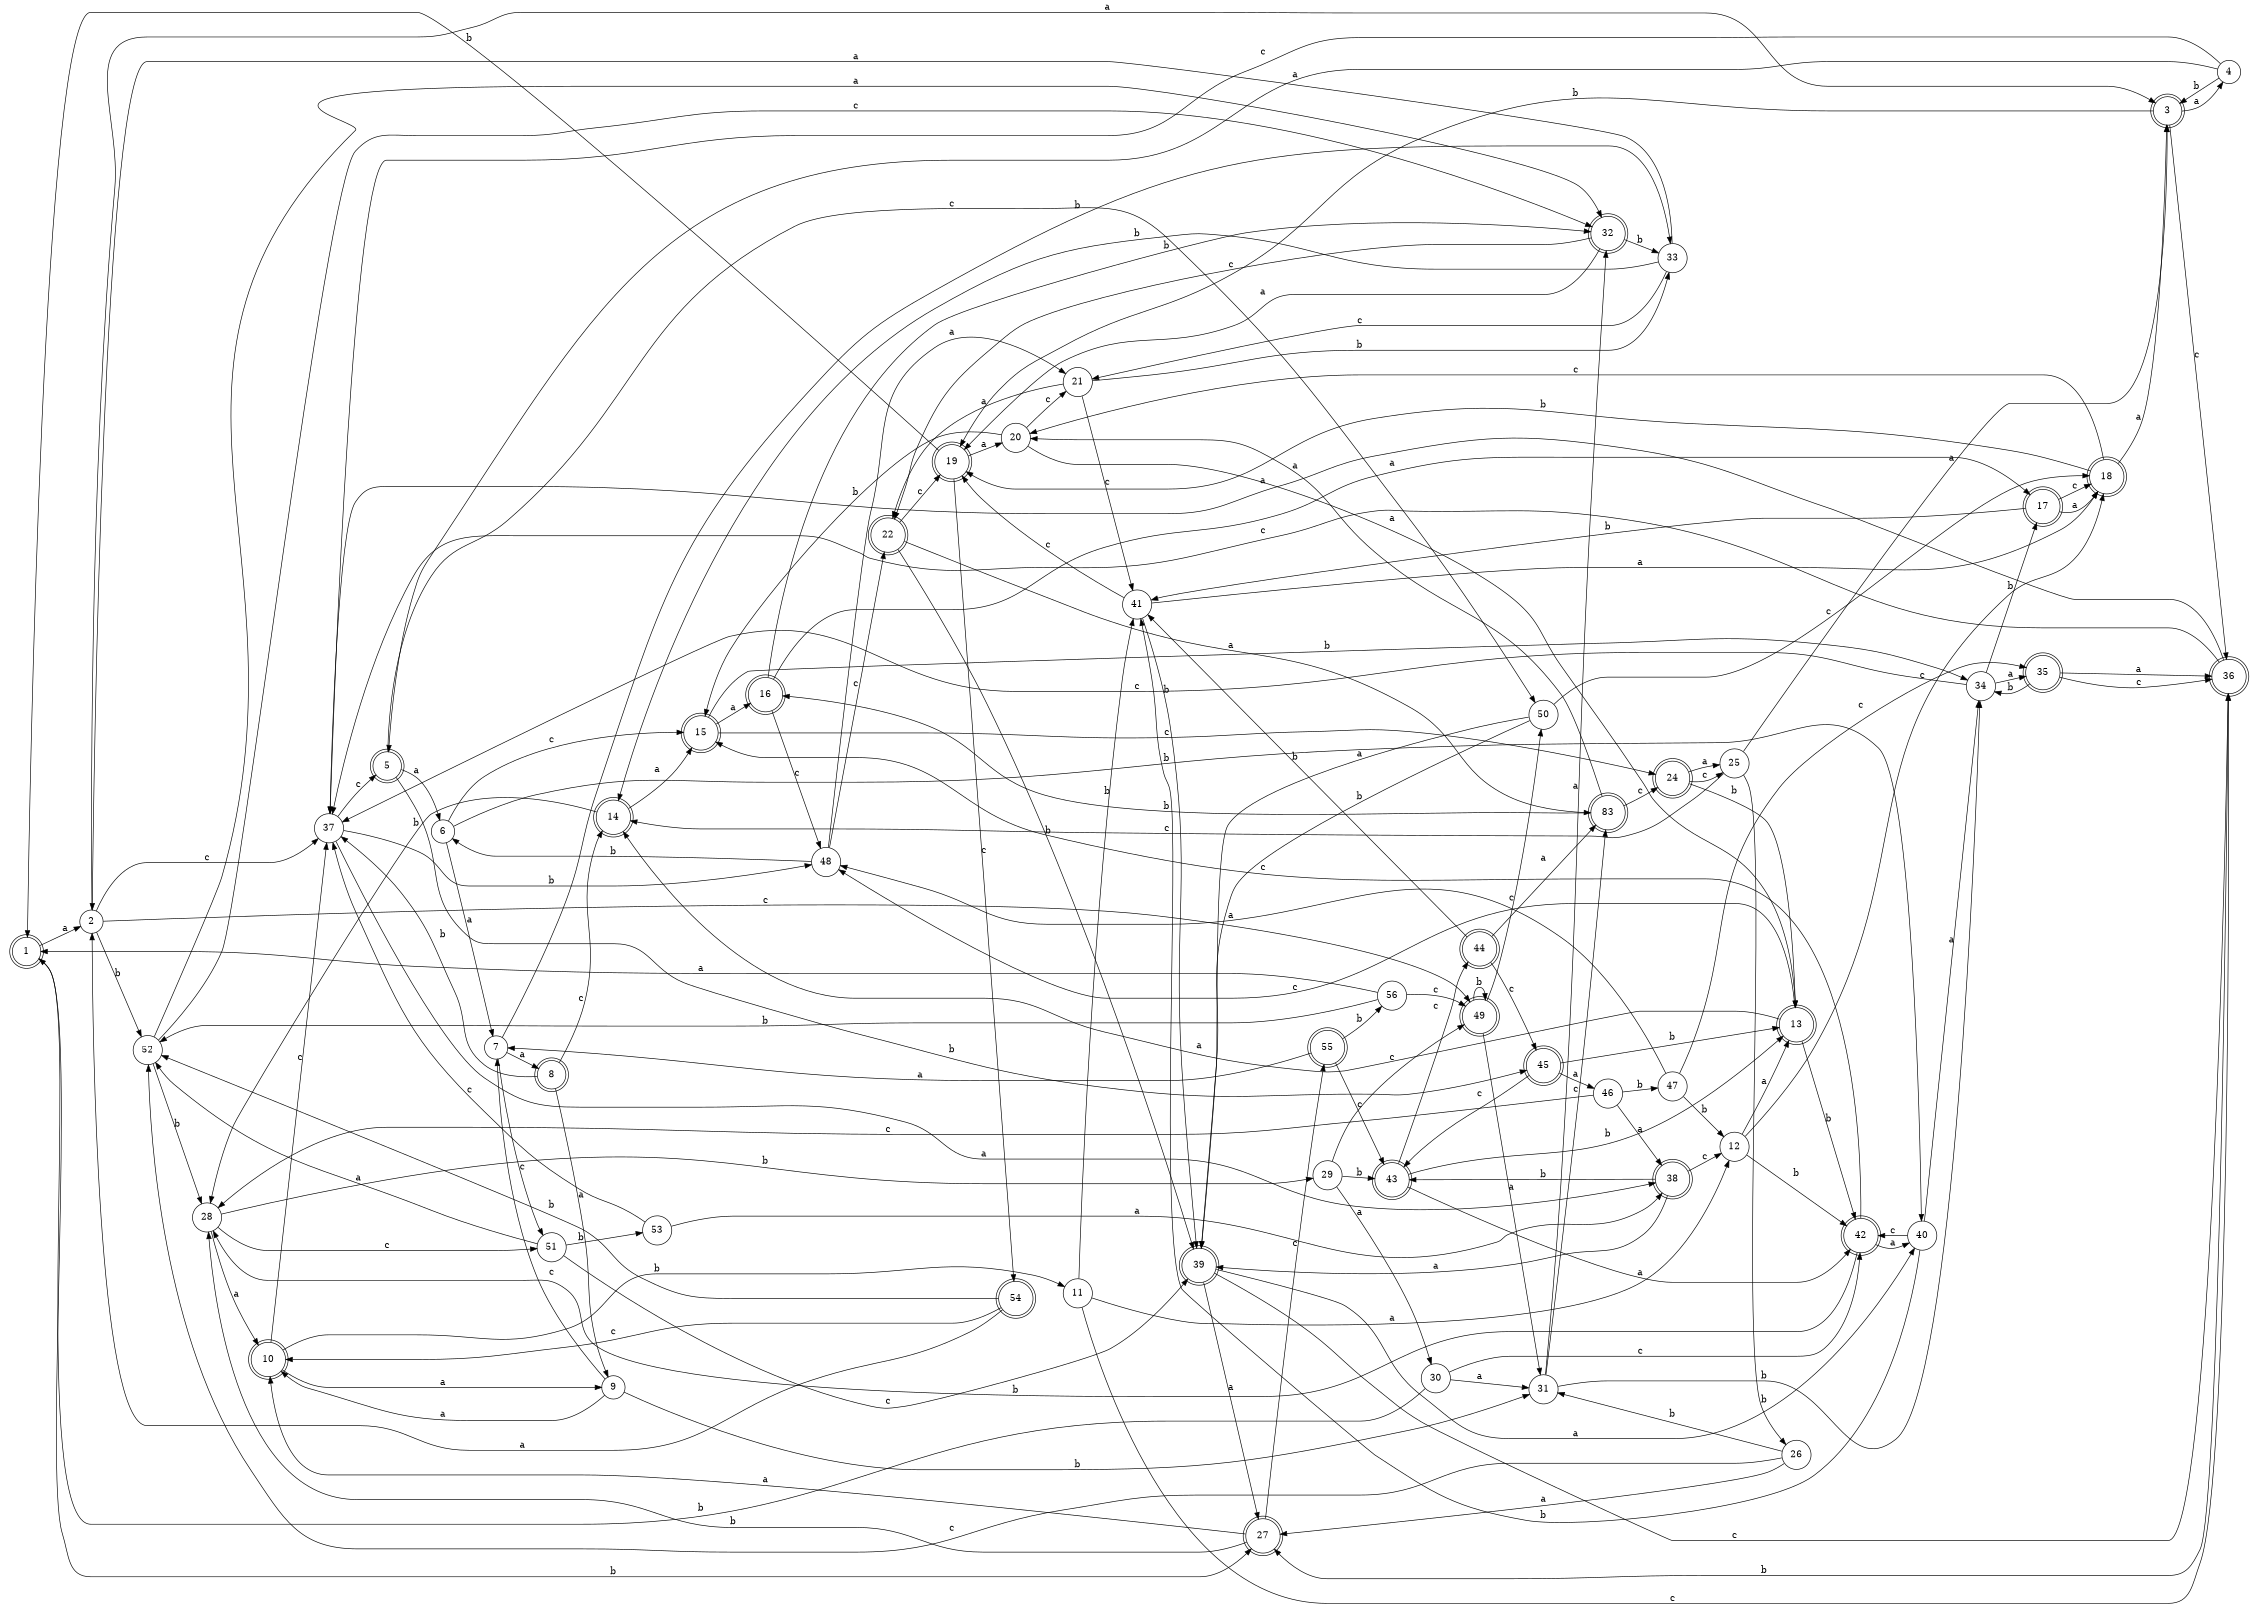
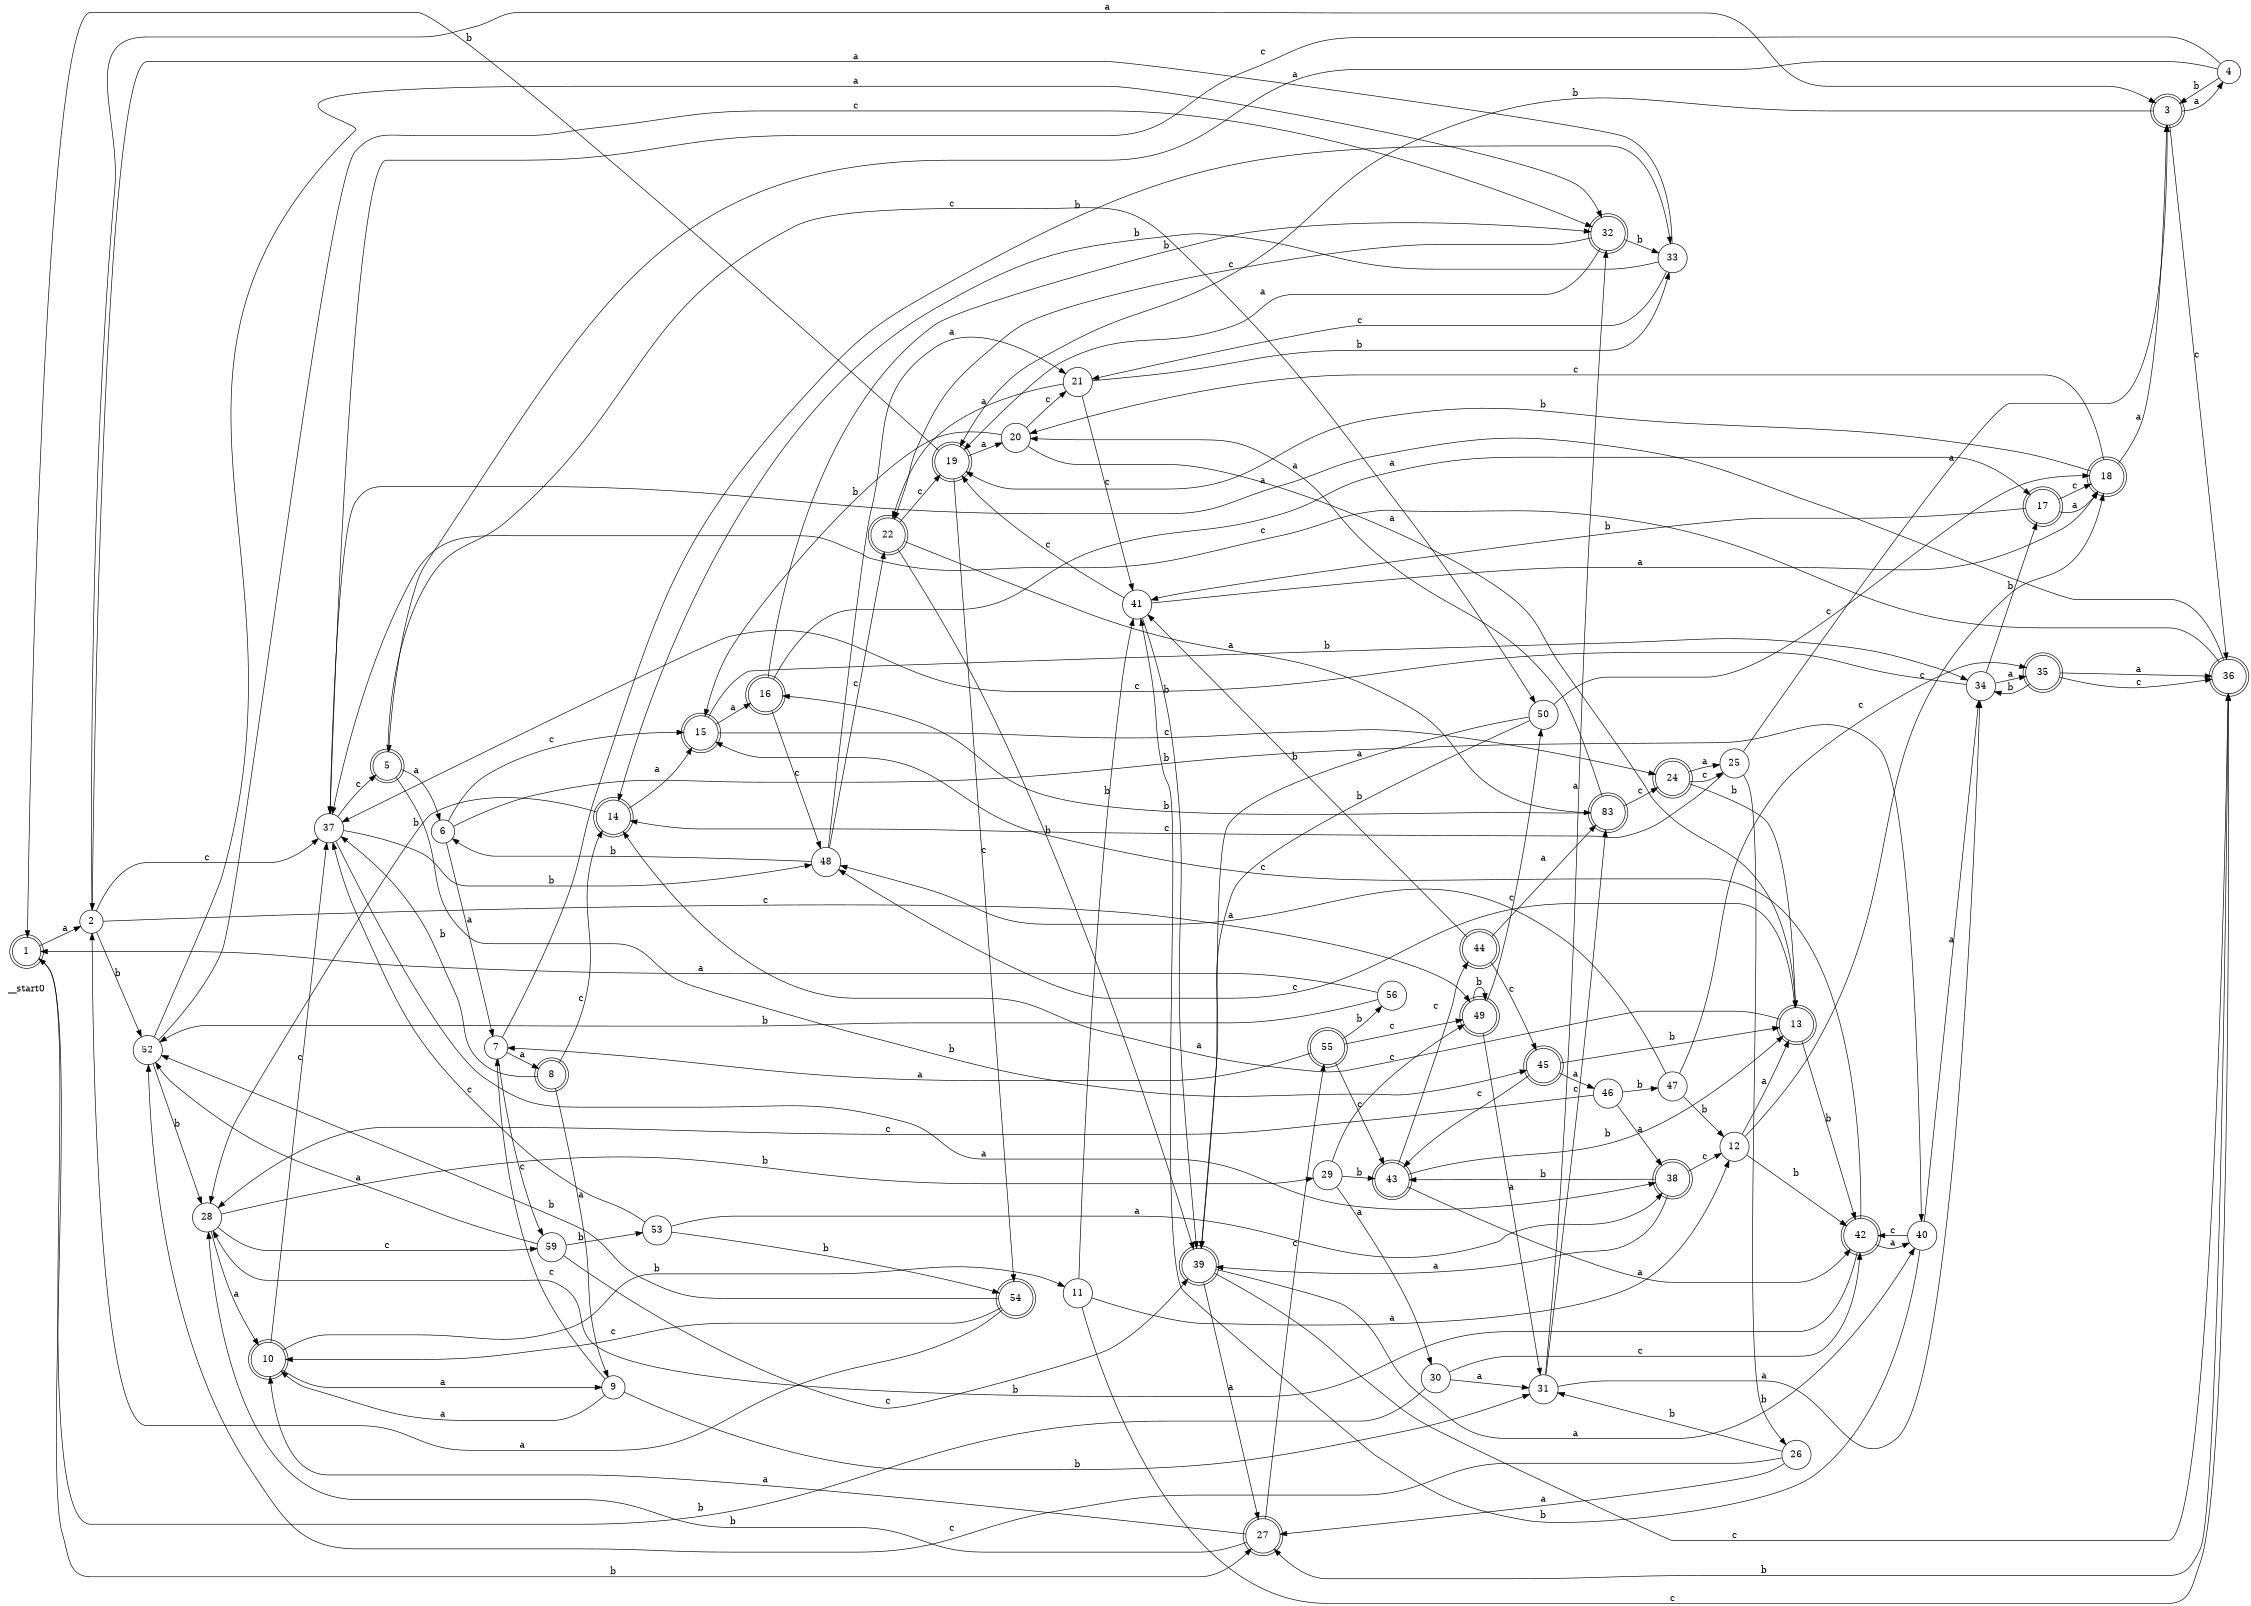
none -> (27, 989)
(1434, 995) -> (1400, 1033)
(552, 1247) -> (552, 1247)
none -> (833, 1257)
(1764, 1376) -> (1764, 1376)
